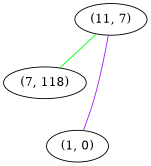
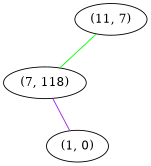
(98, 83) -> (61, 115)
